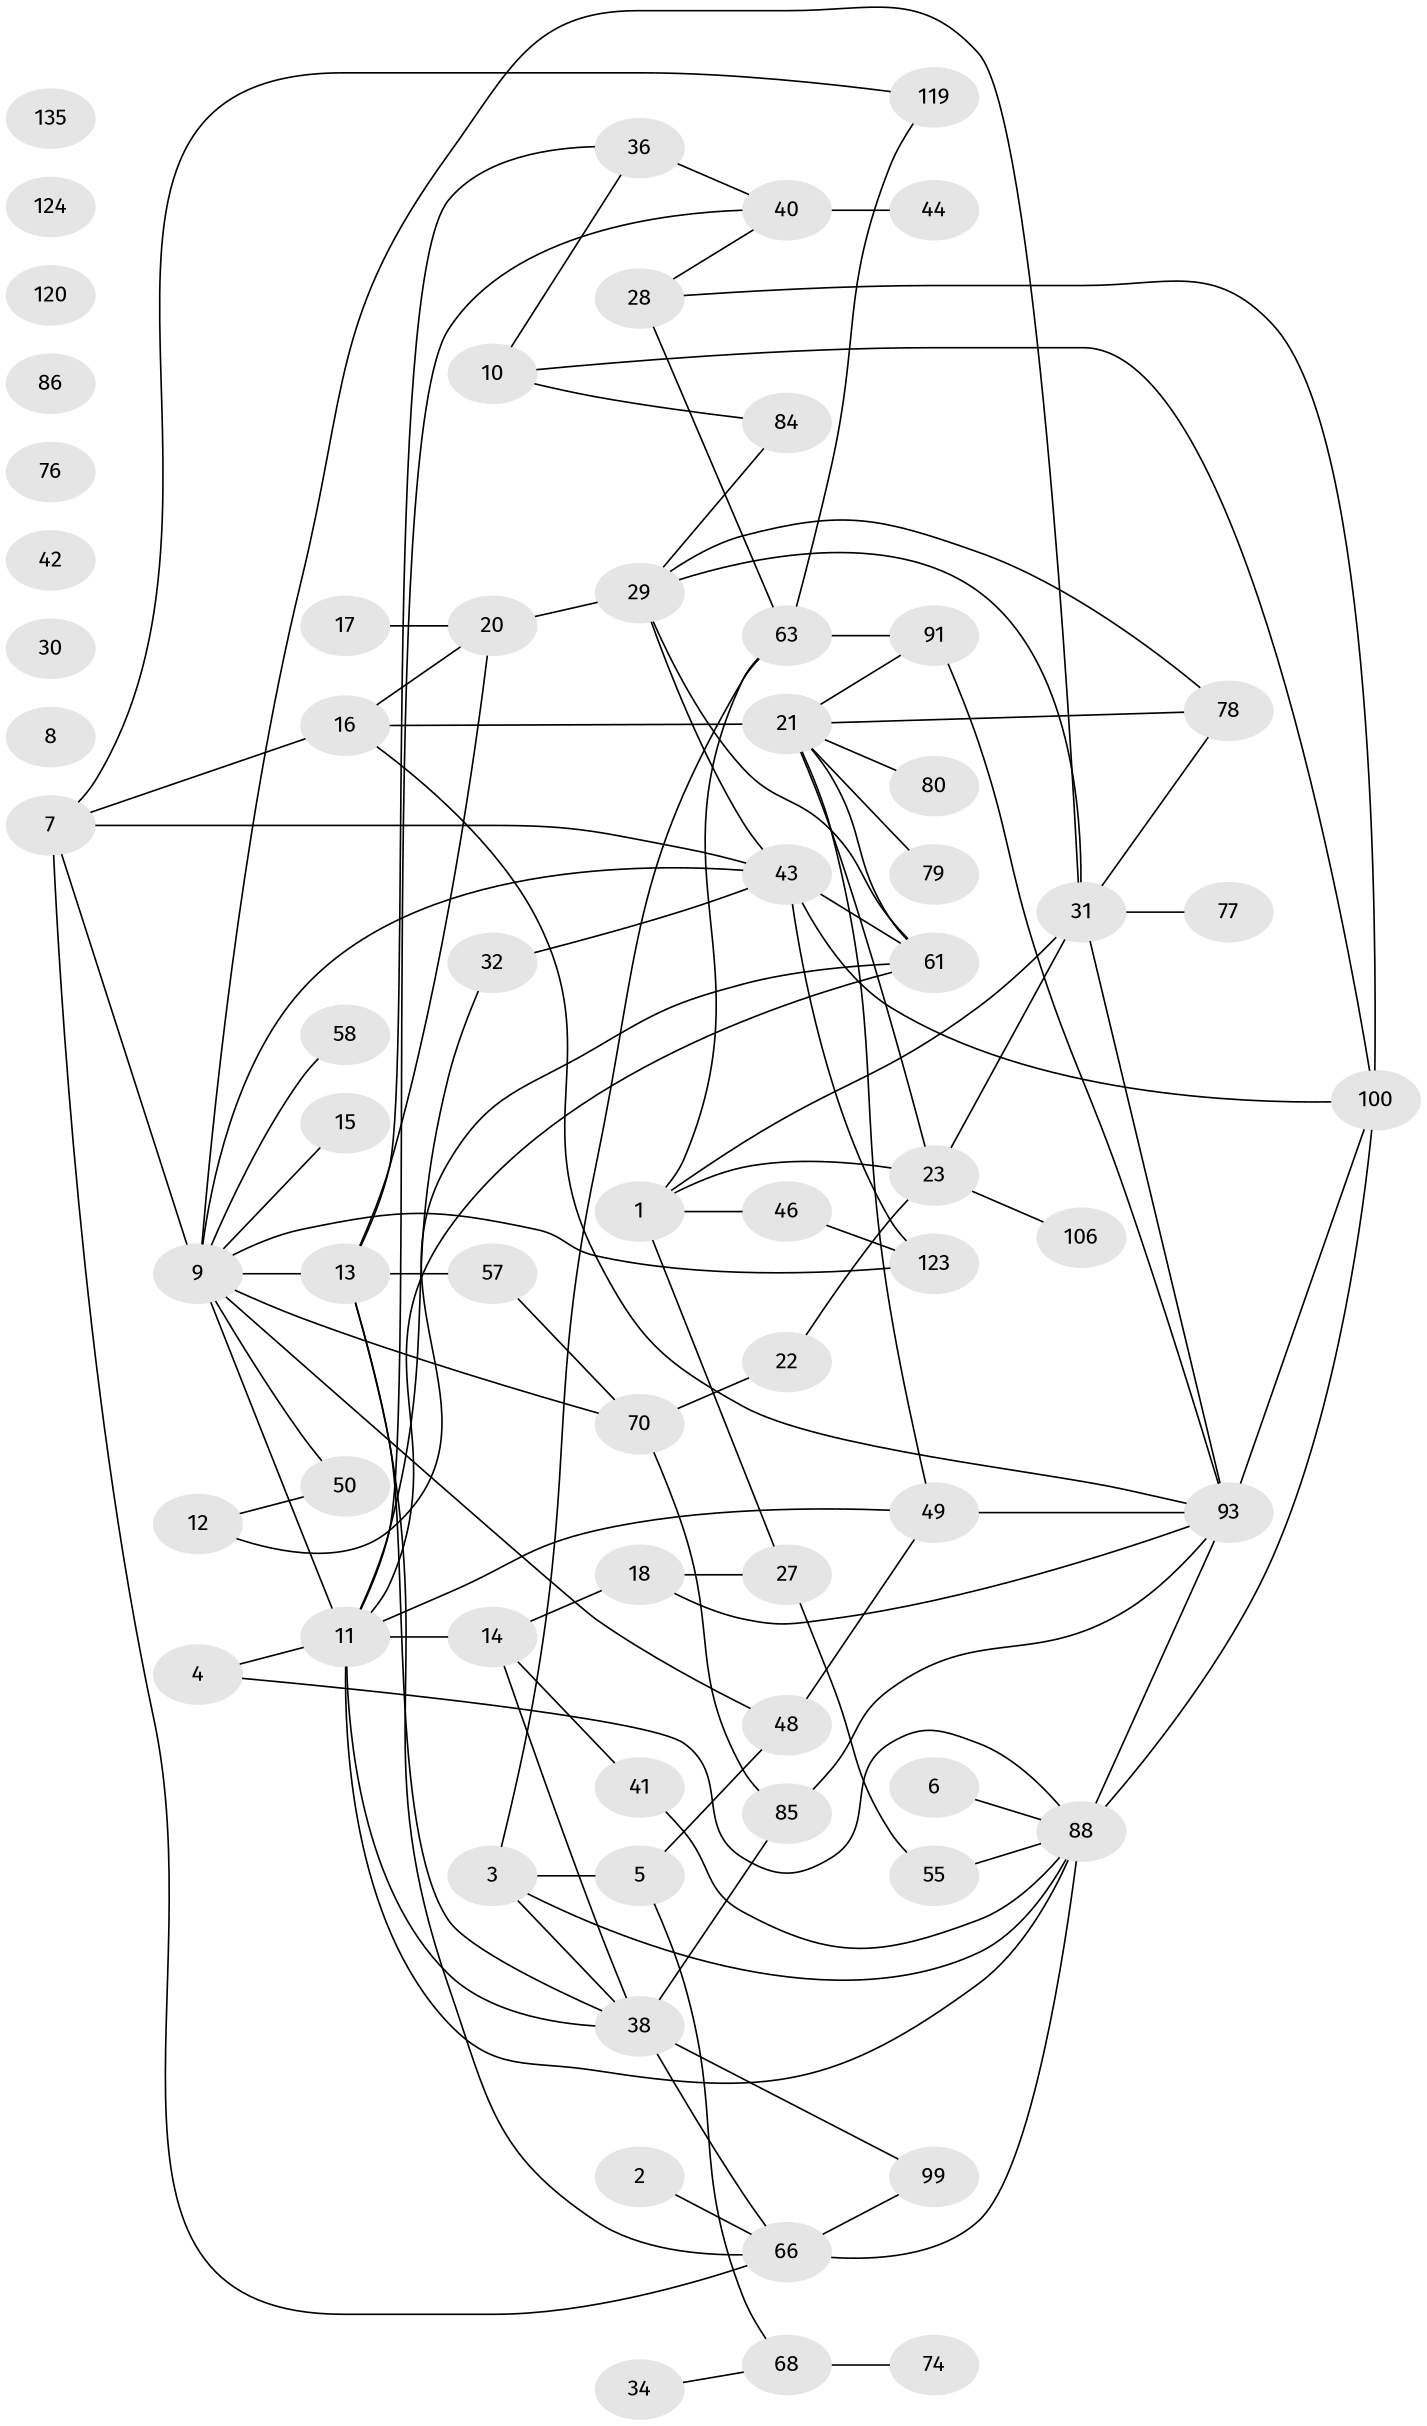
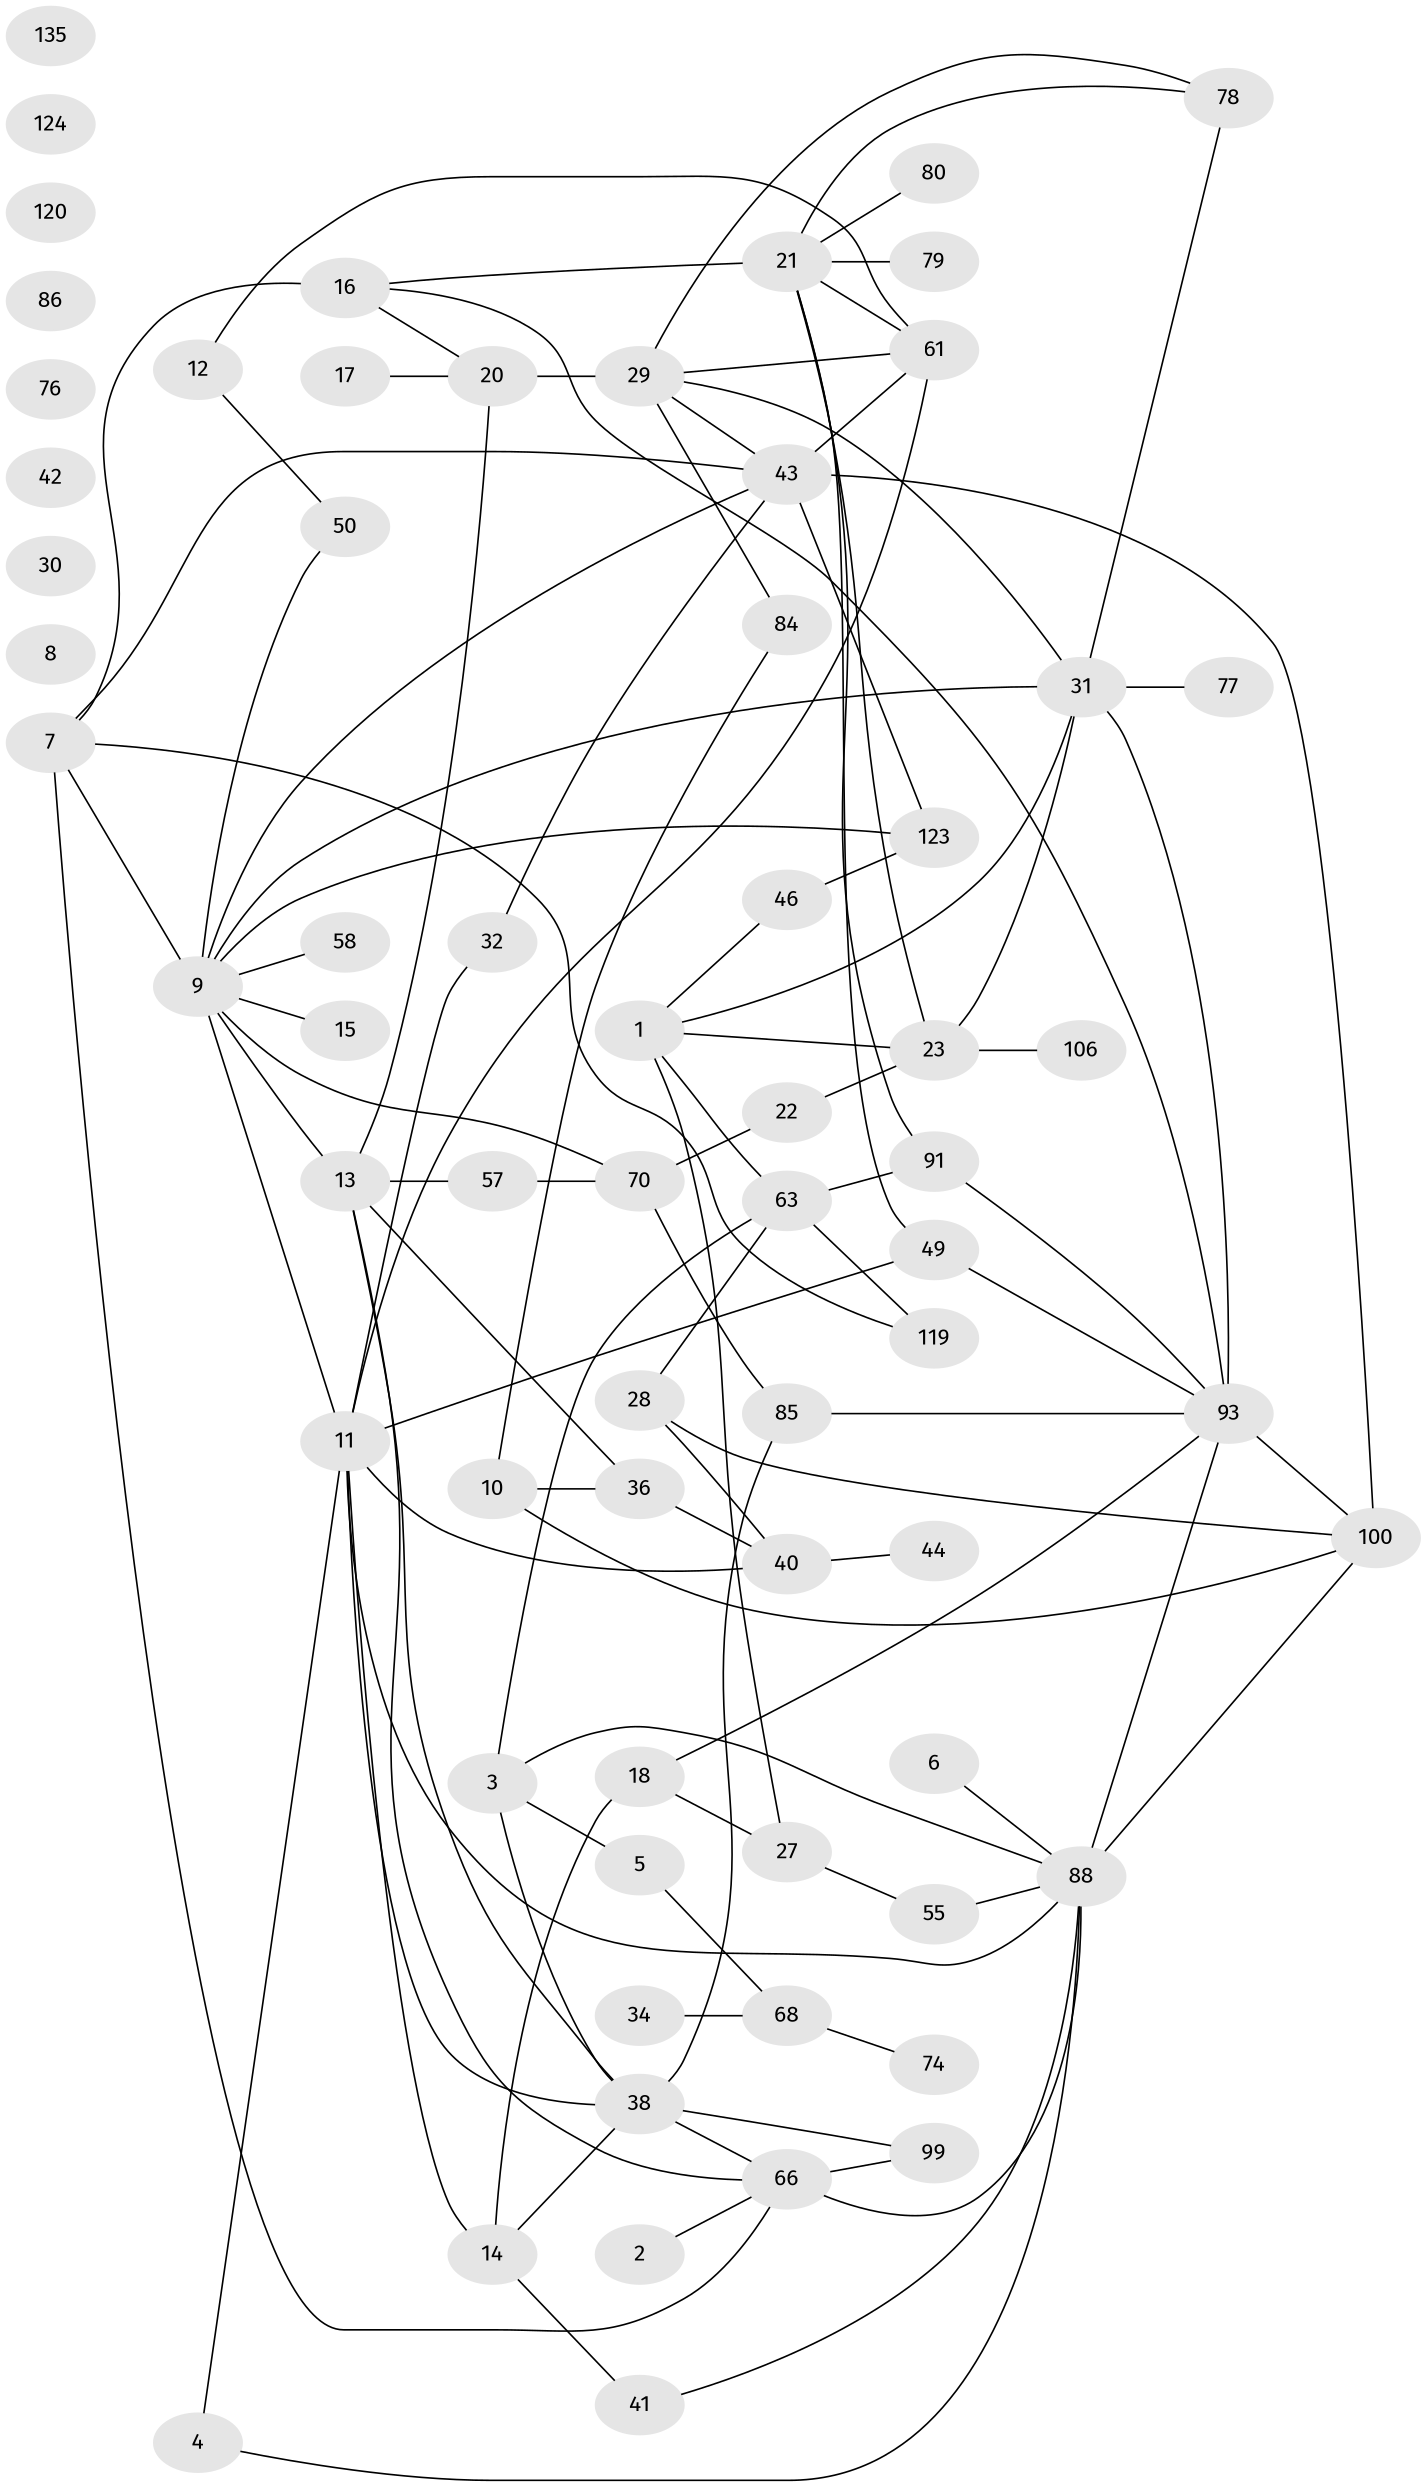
(787, 1725) -> none
